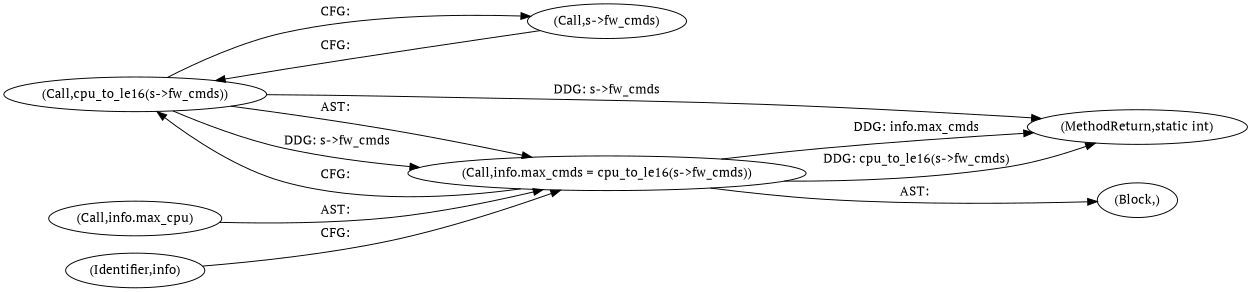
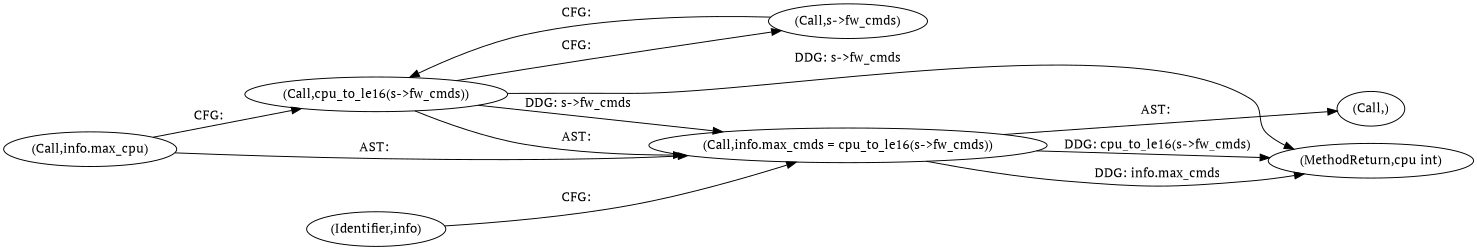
(1137, 127) -> (1371, 161)
(334, 192) -> (222, 124)
(1137, 200) -> (1371, 109)
